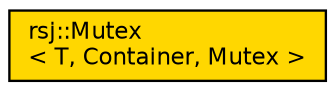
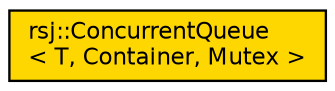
(168, 46) -> (168, 46)
